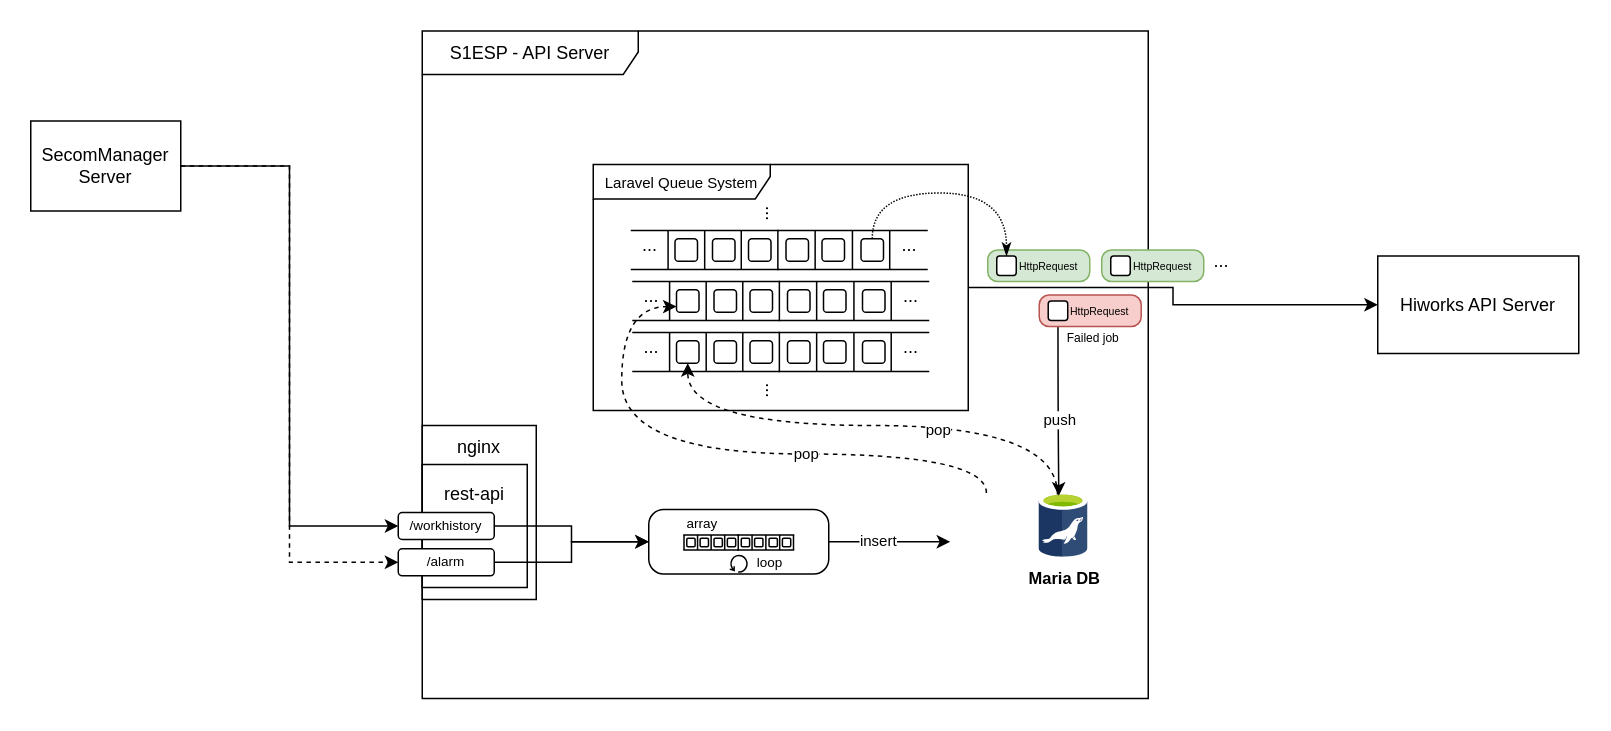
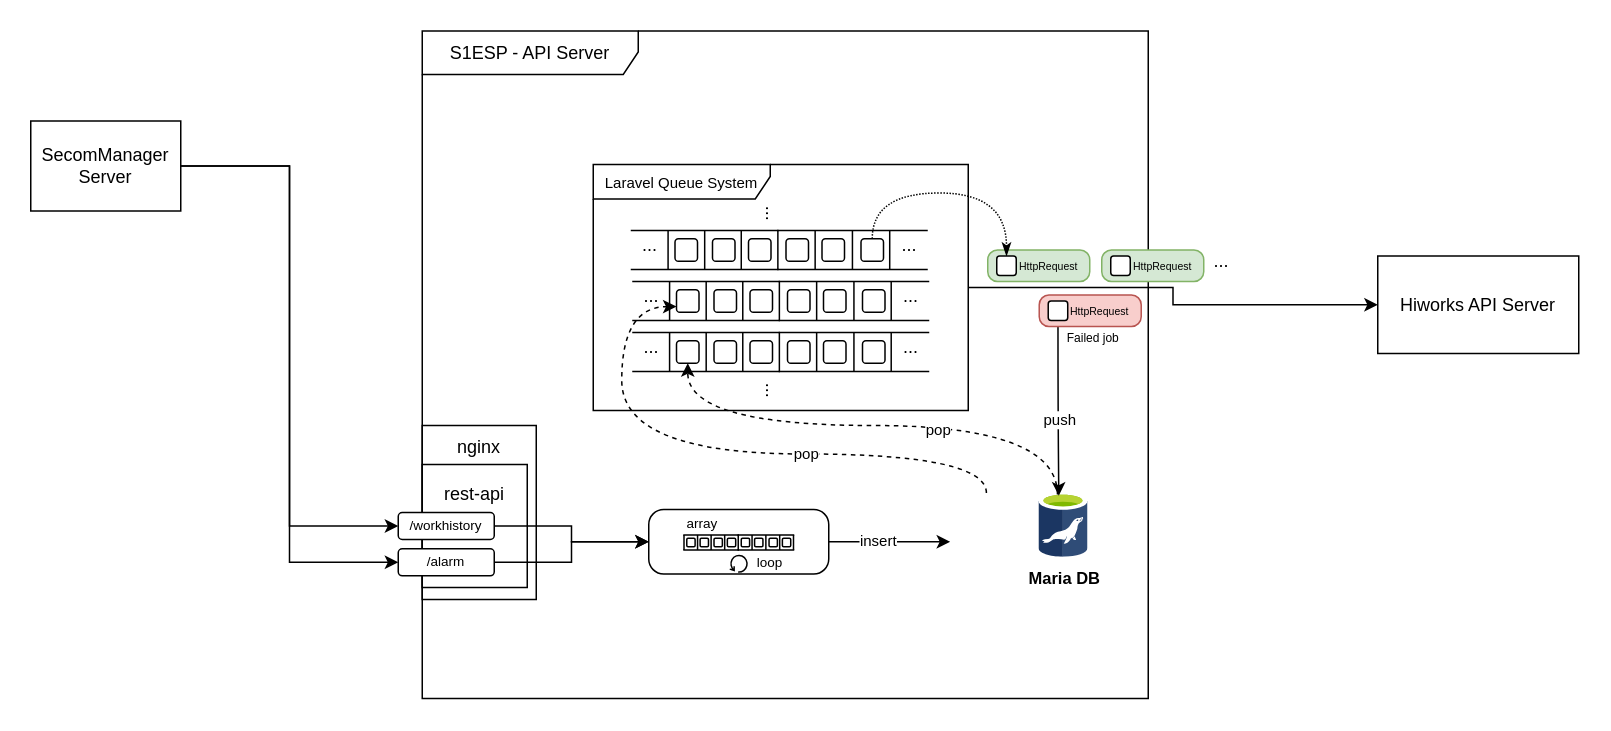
(322, 562) -> (322, 562)
